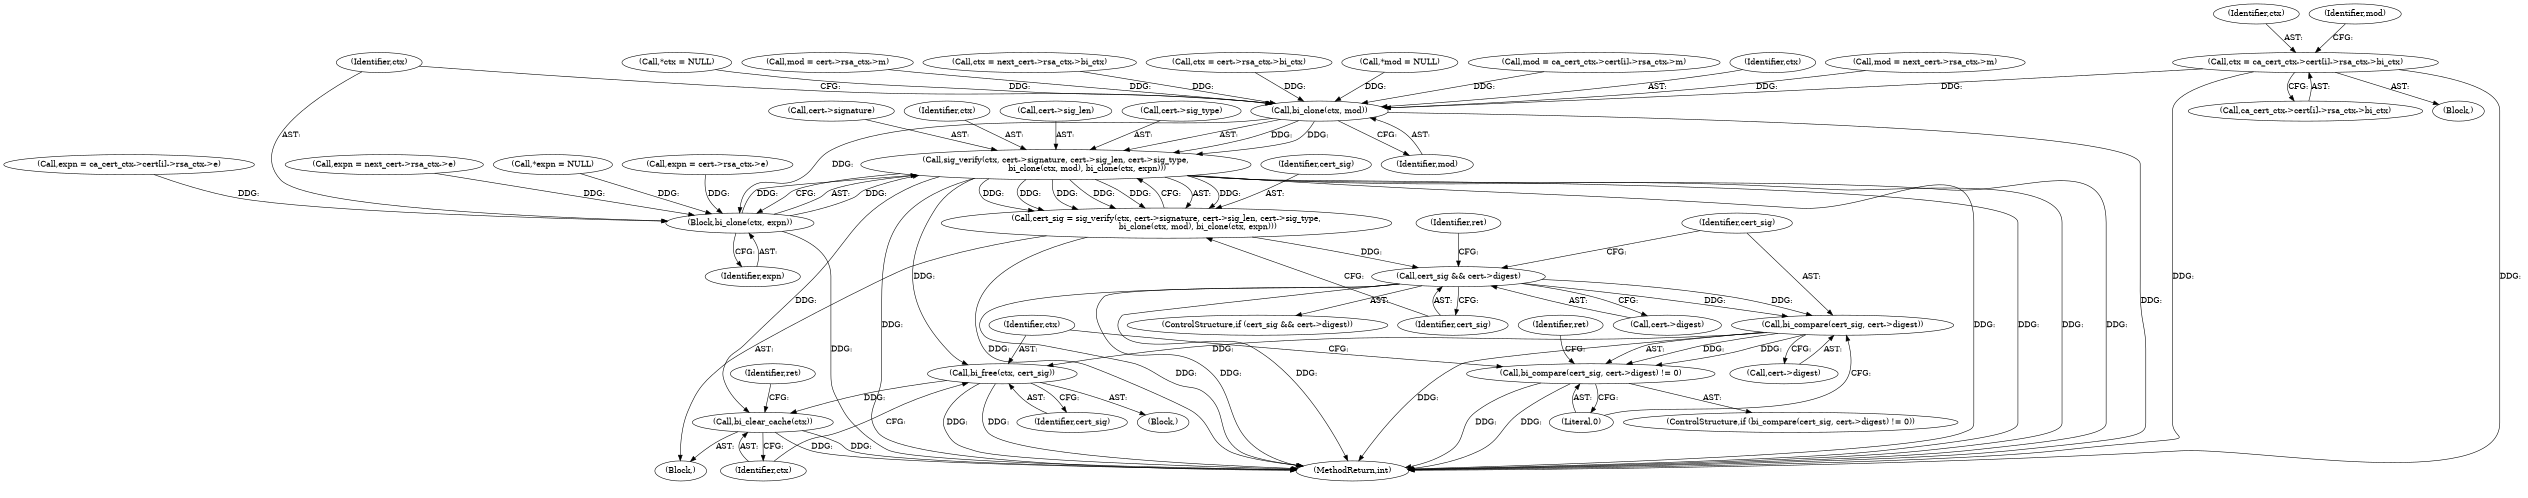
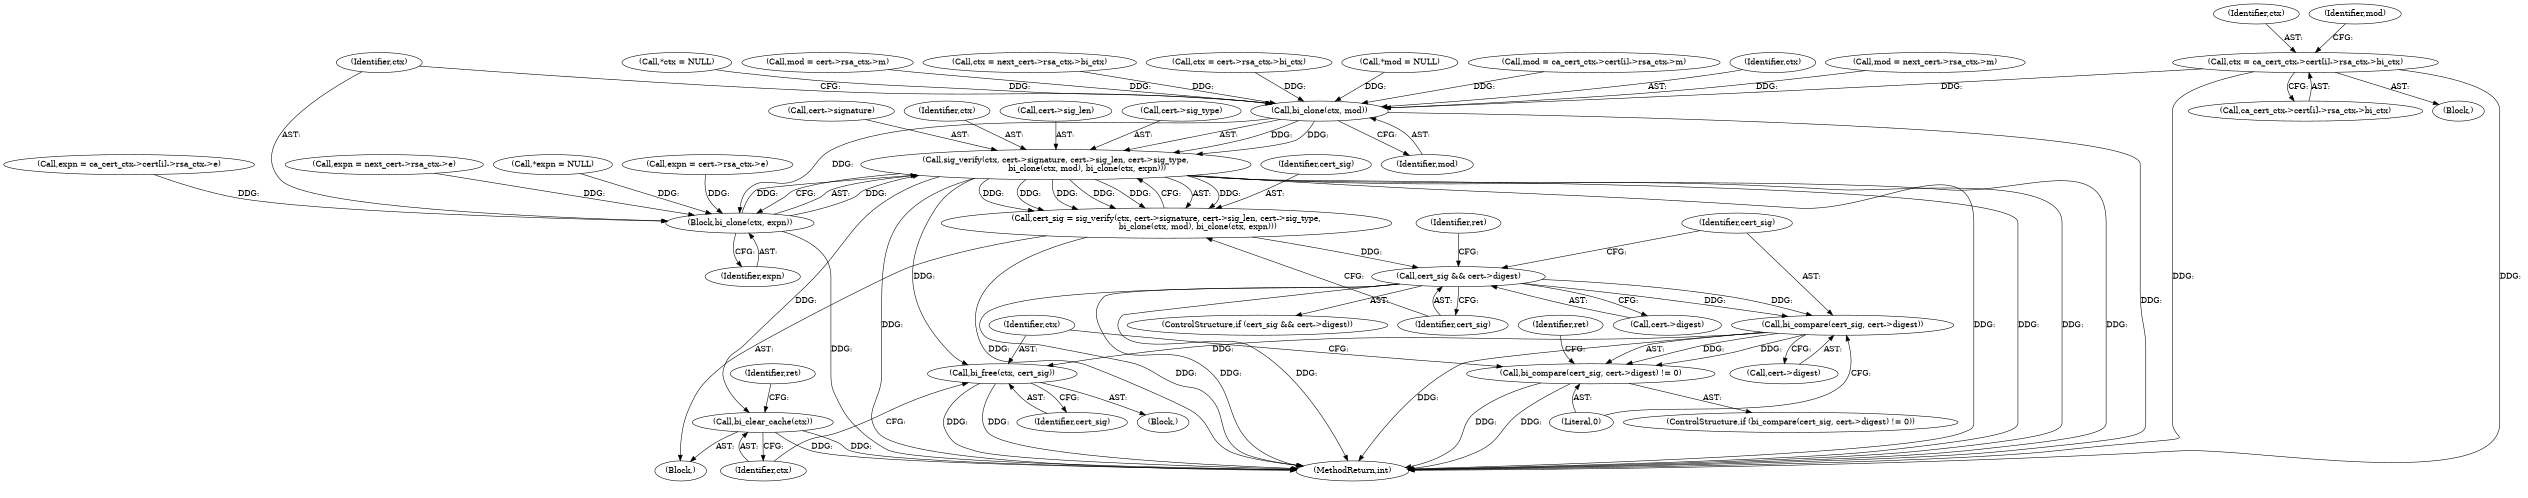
(871, 393) -> none
(1598, 396) -> none
